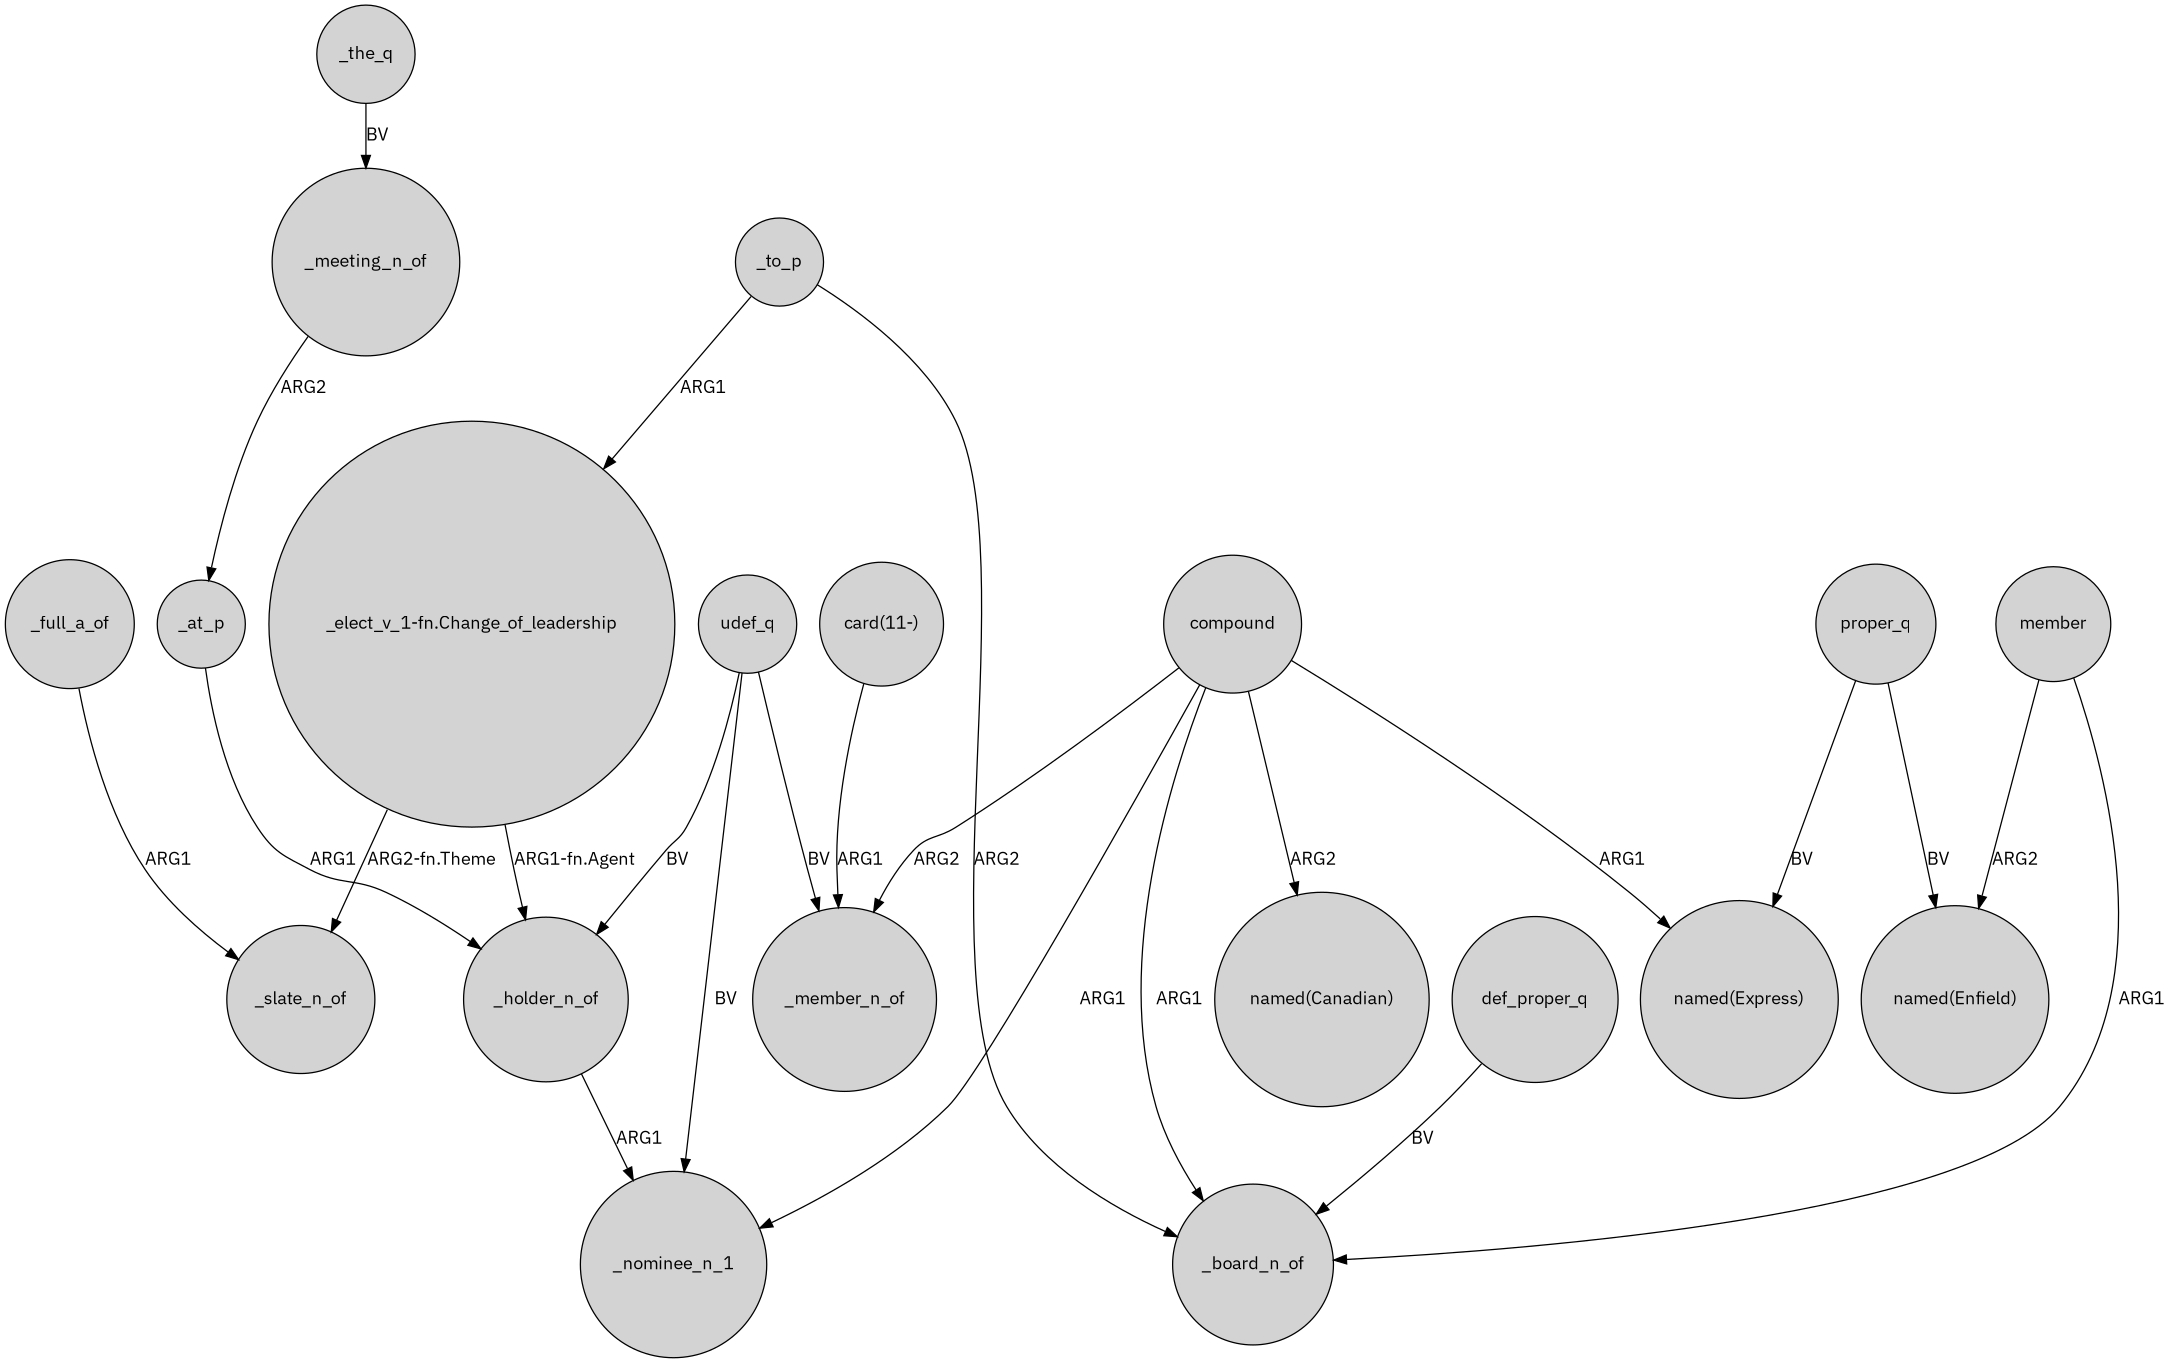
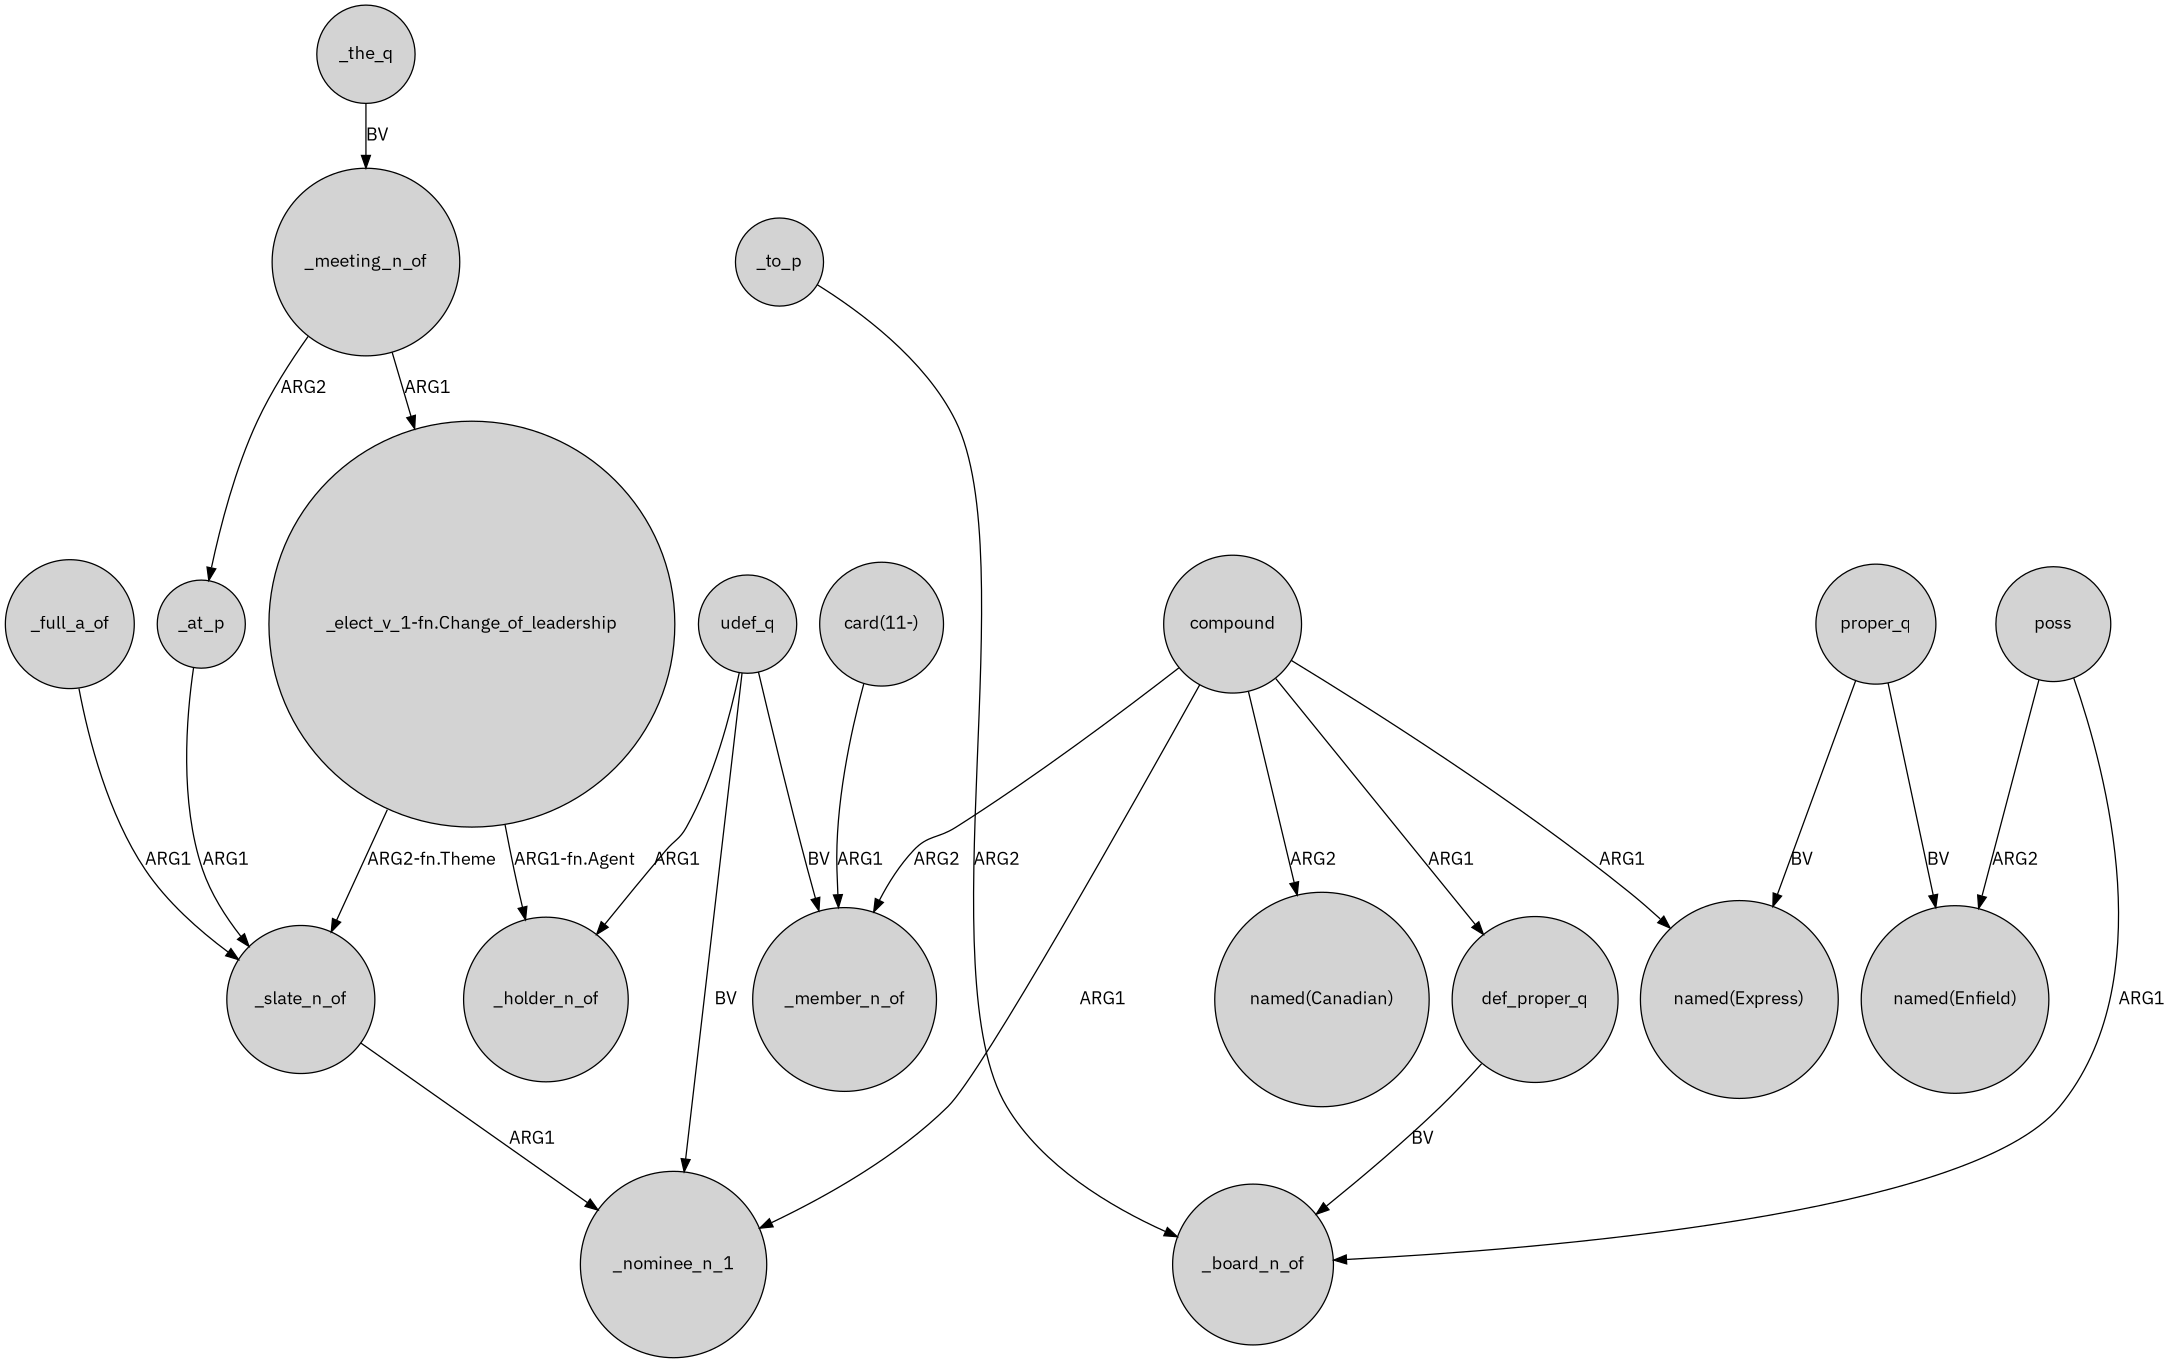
(682, 378) -> (402, 384)
(2053, 624) -> (2053, 624)
(284, 855) -> (190, 808)
(677, 860) -> (677, 860)
(1144, 940) -> (1375, 801)
(604, 1121) -> (474, 1123)
